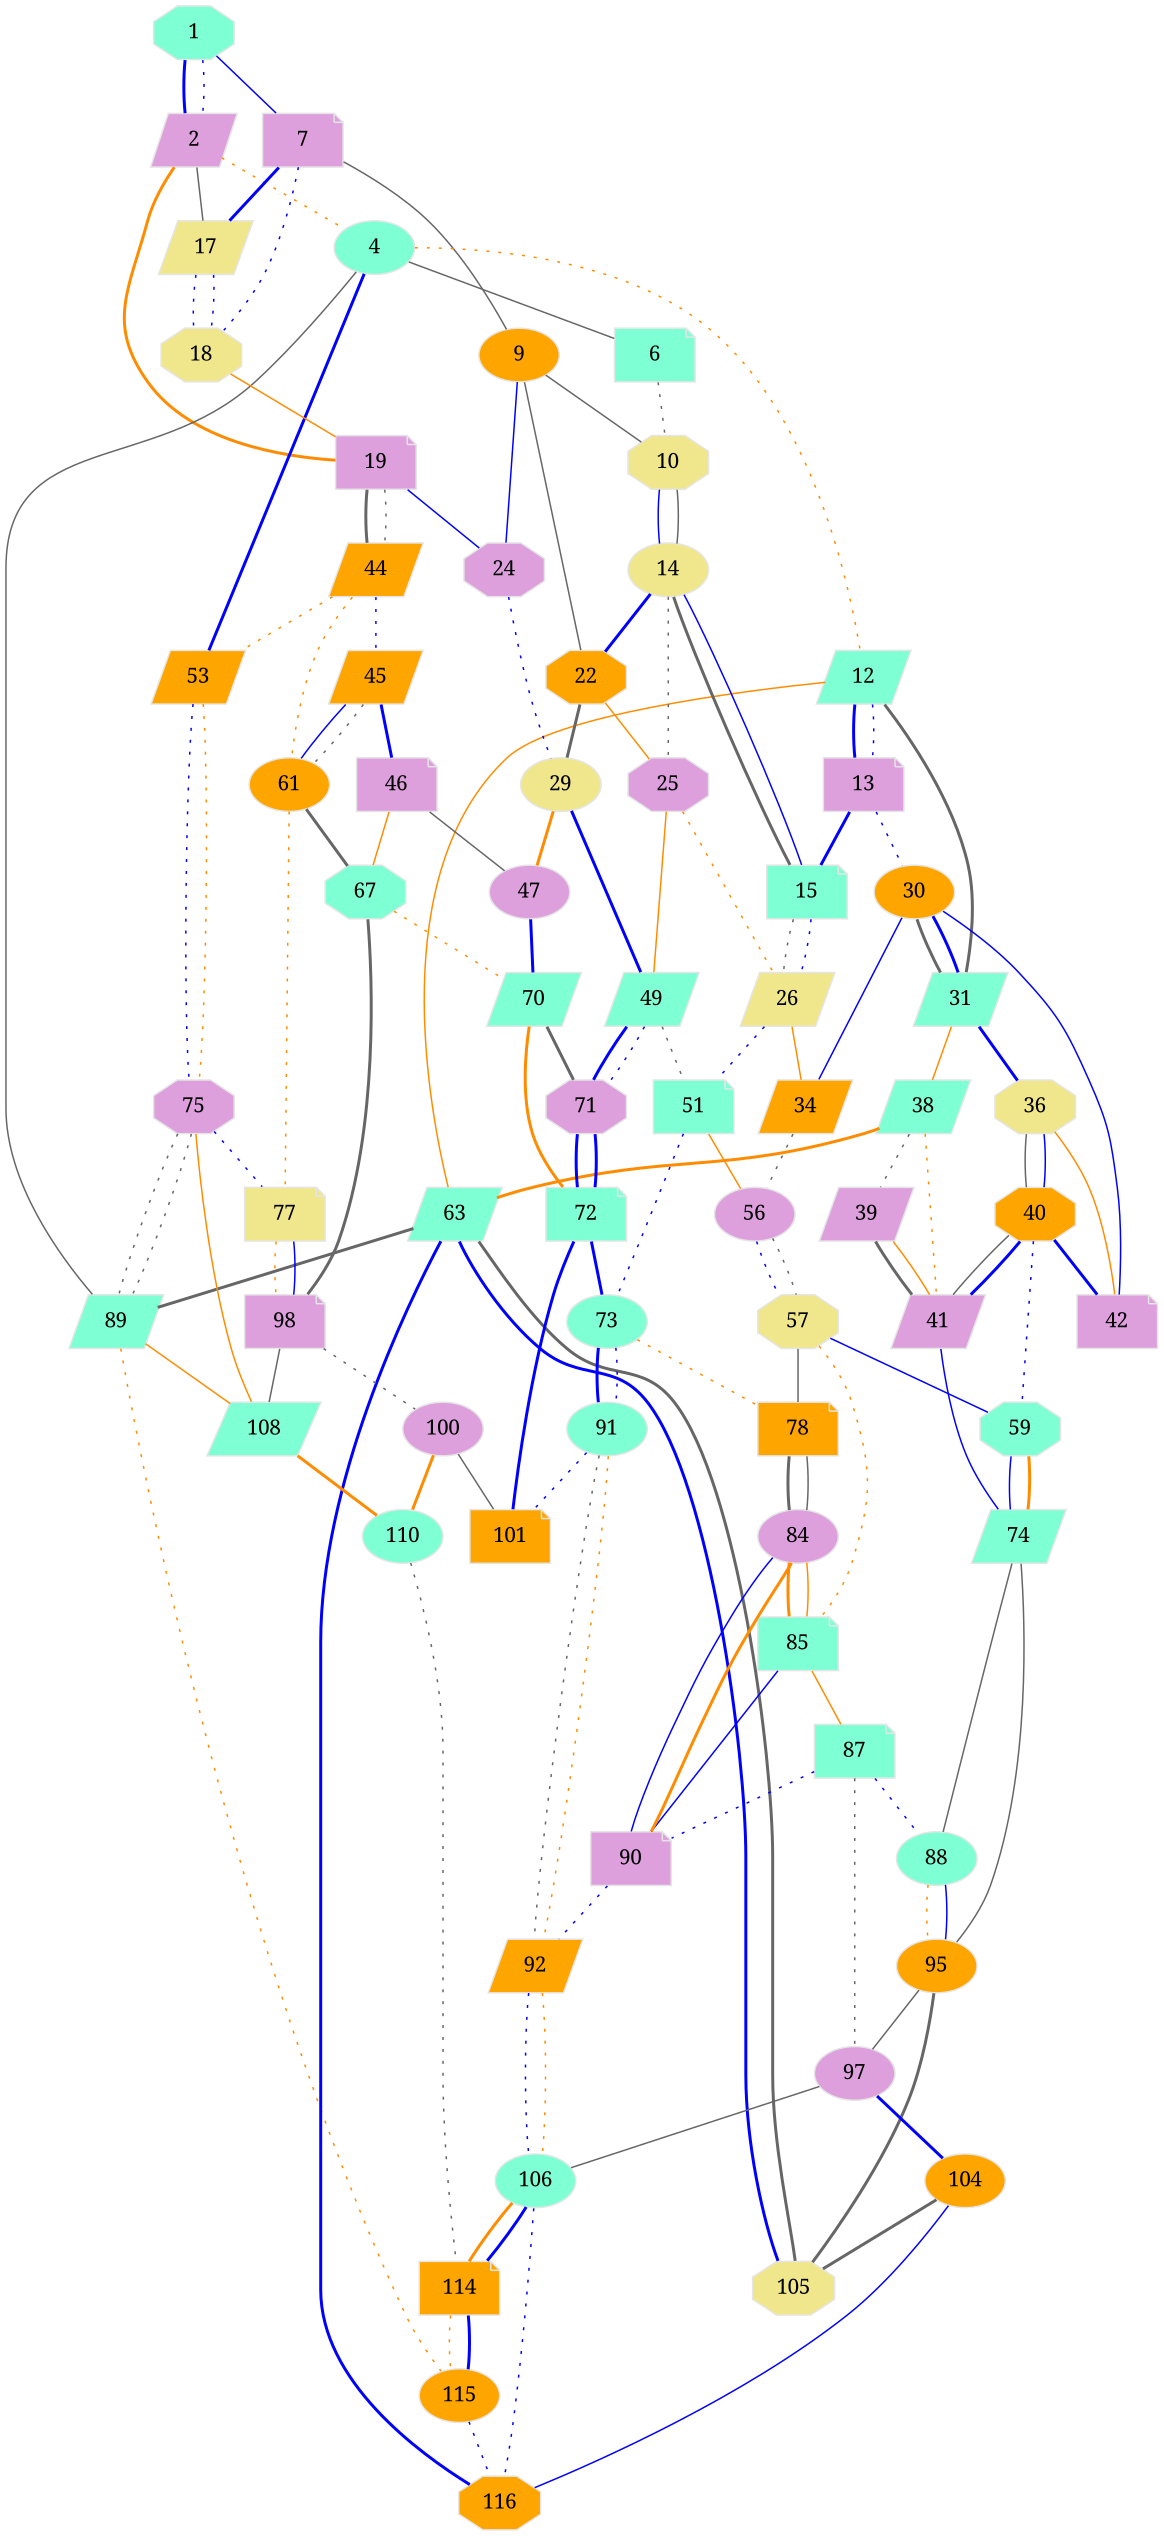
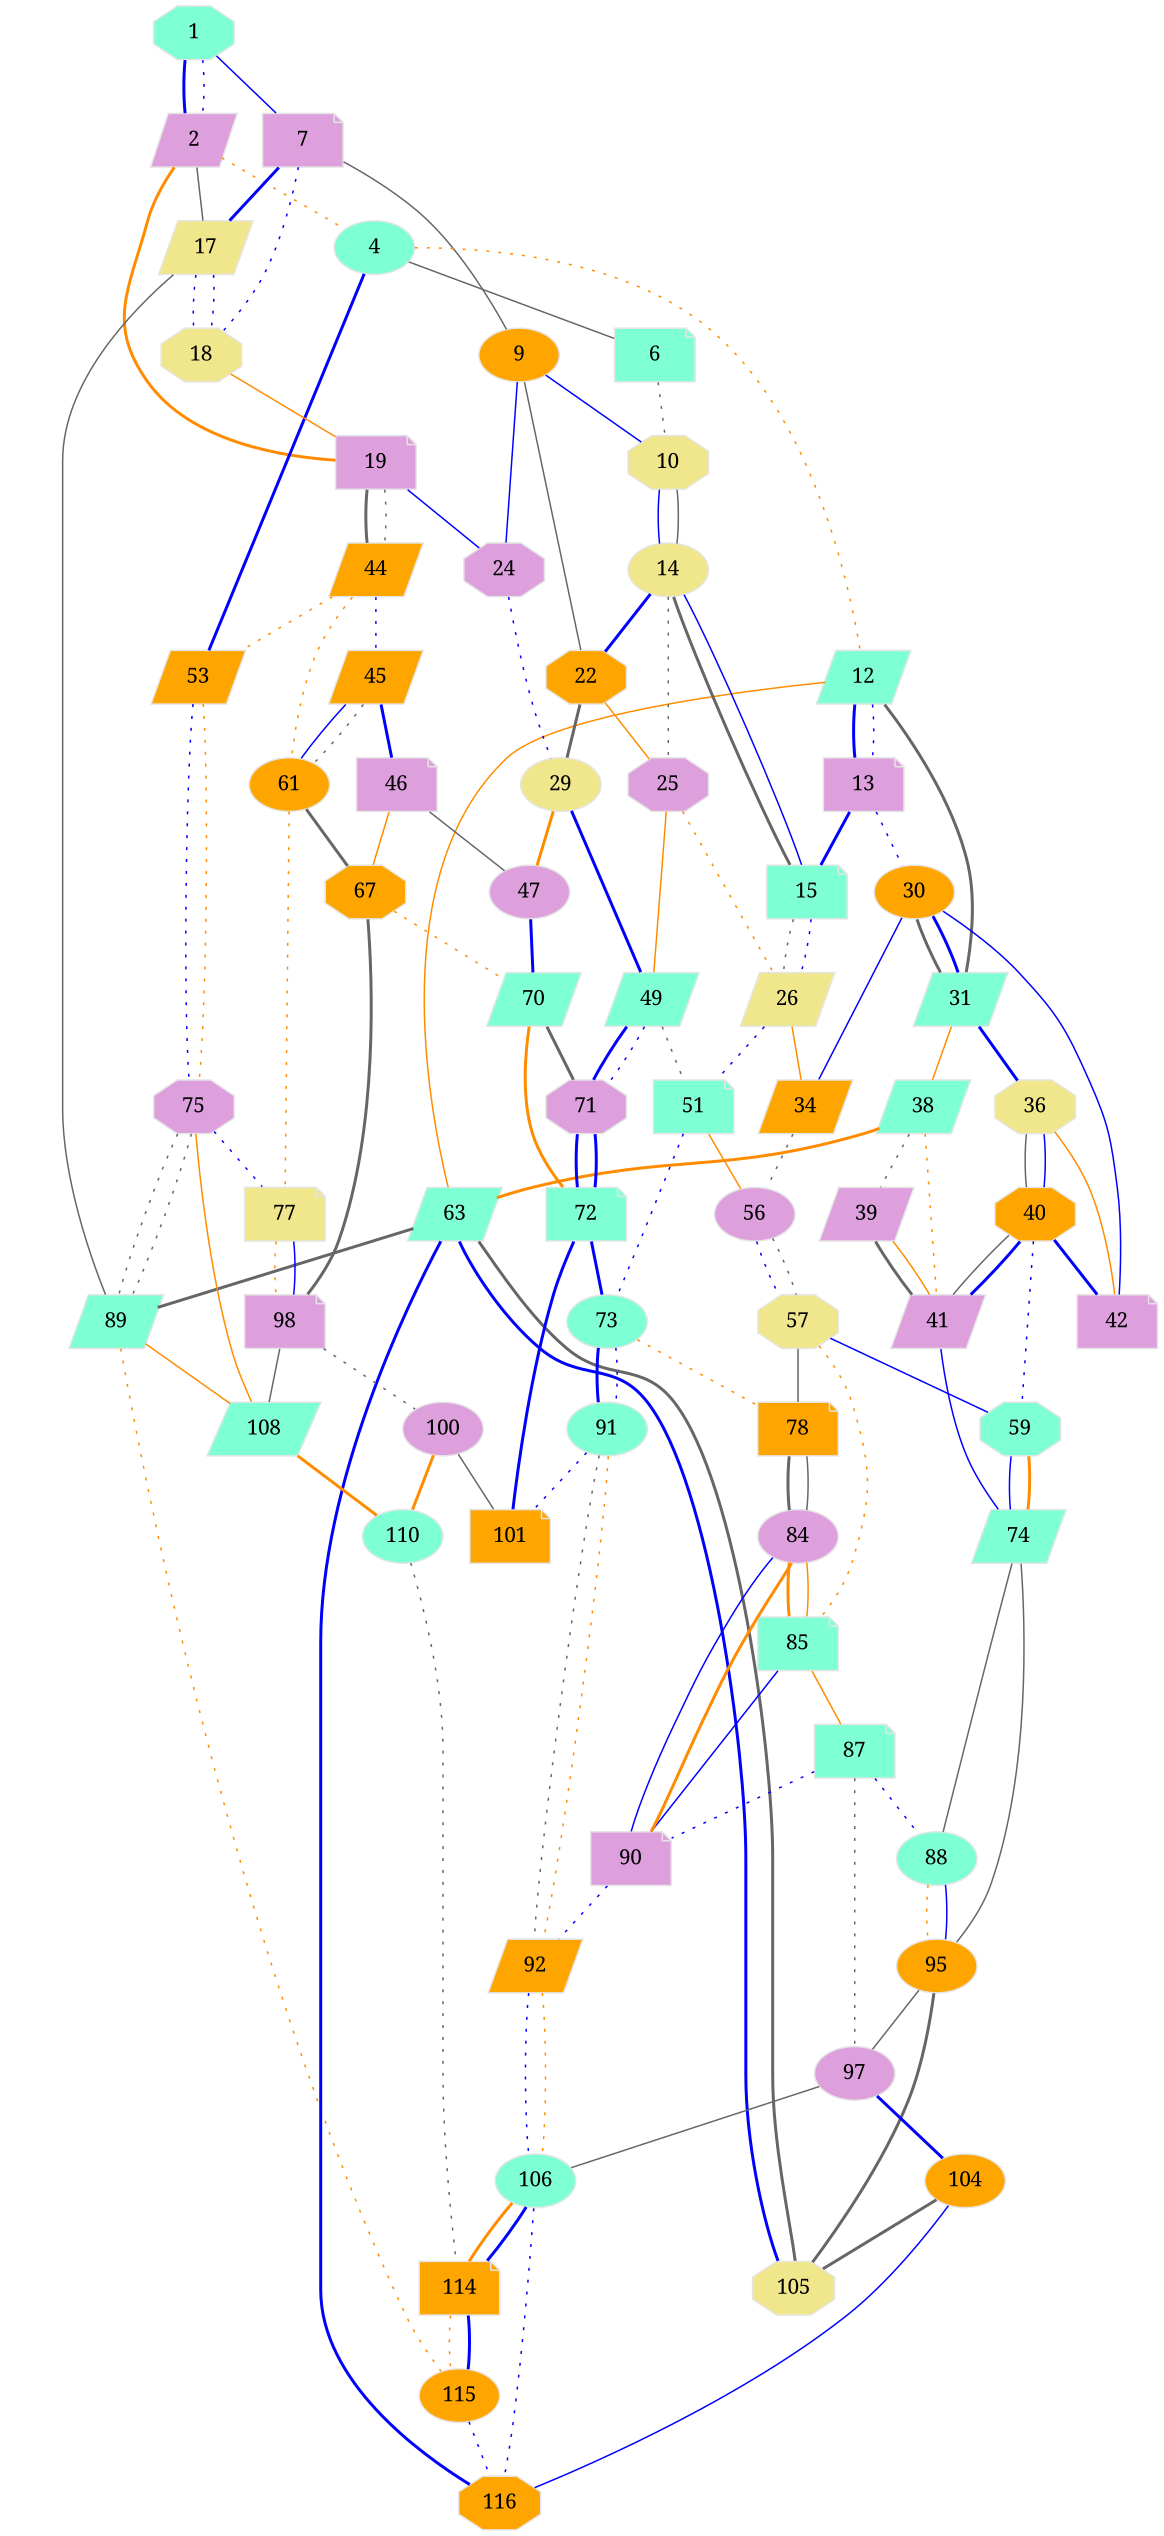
(594, 409) -> (594, 409)
(6, 702) -> (63, 769)
(365, 892) -> (365, 892)
